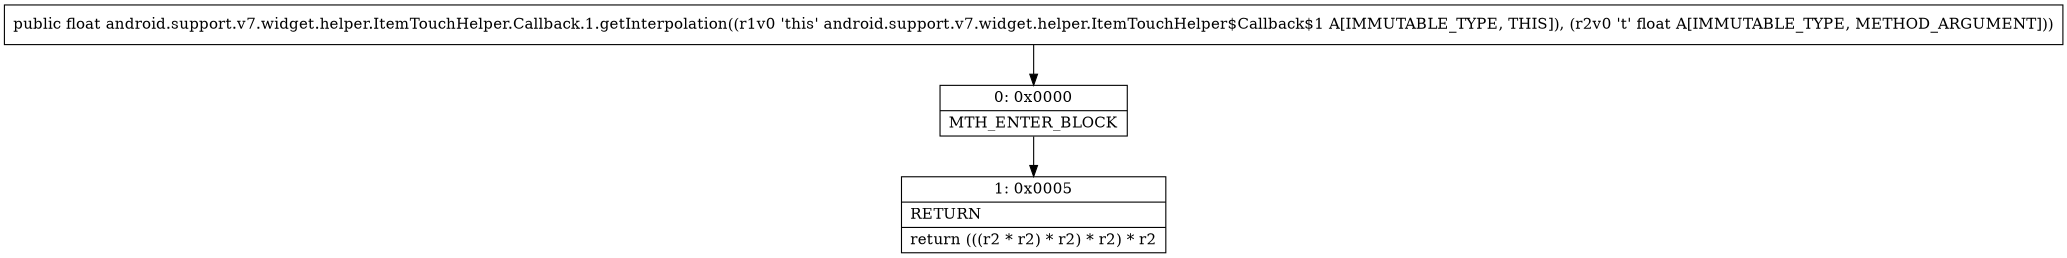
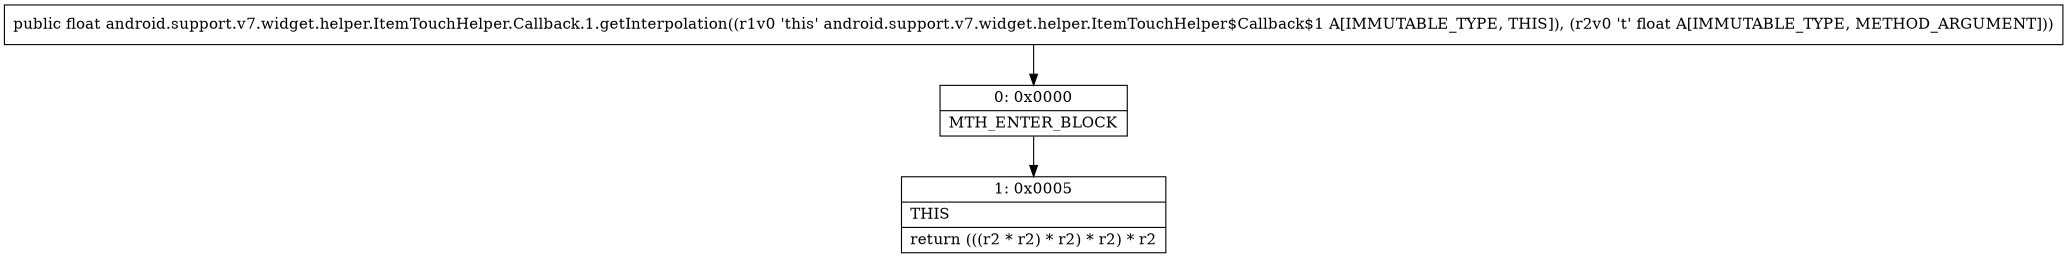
(946, 214) -> (931, 214)
